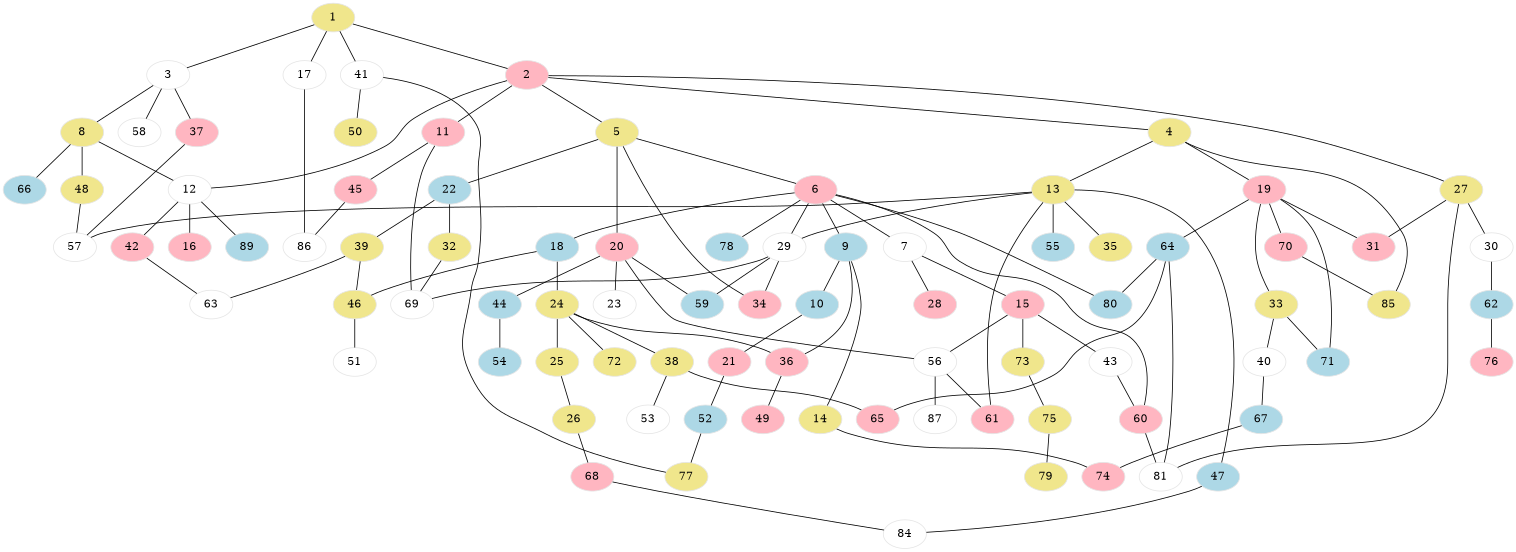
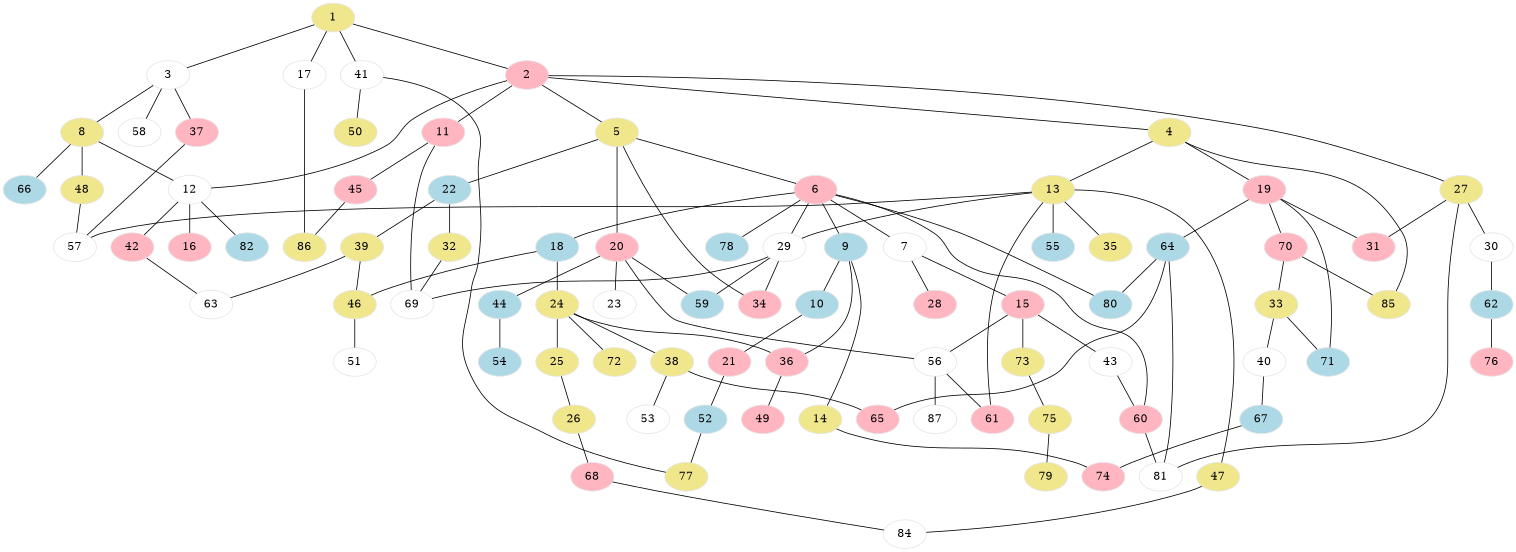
(247, 247) -> (247, 247)
(305, 247) -> (305, 247)
(1256, 248) -> (1281, 276)
(1218, 477) -> (1218, 477)
